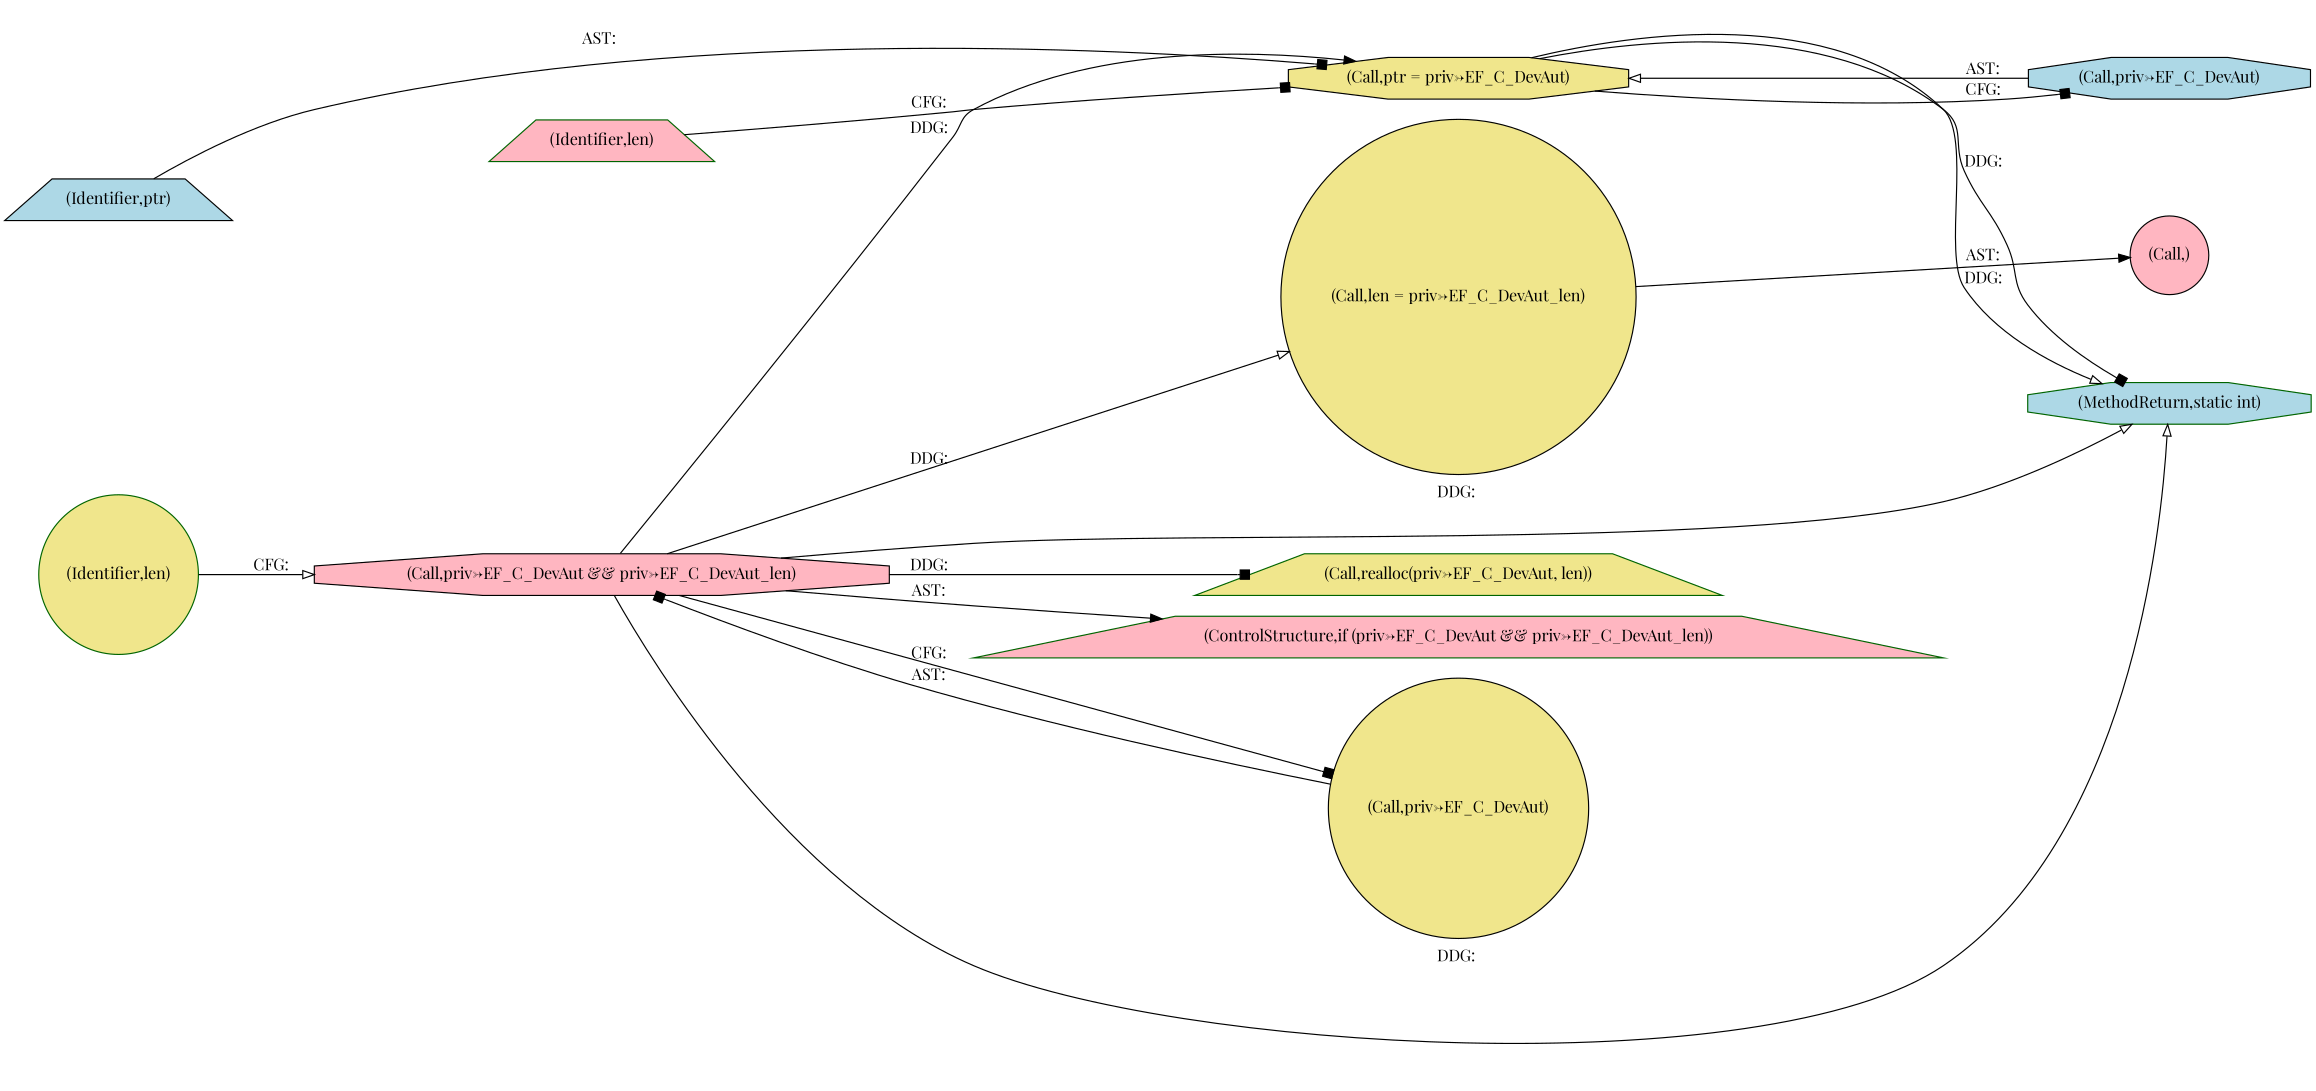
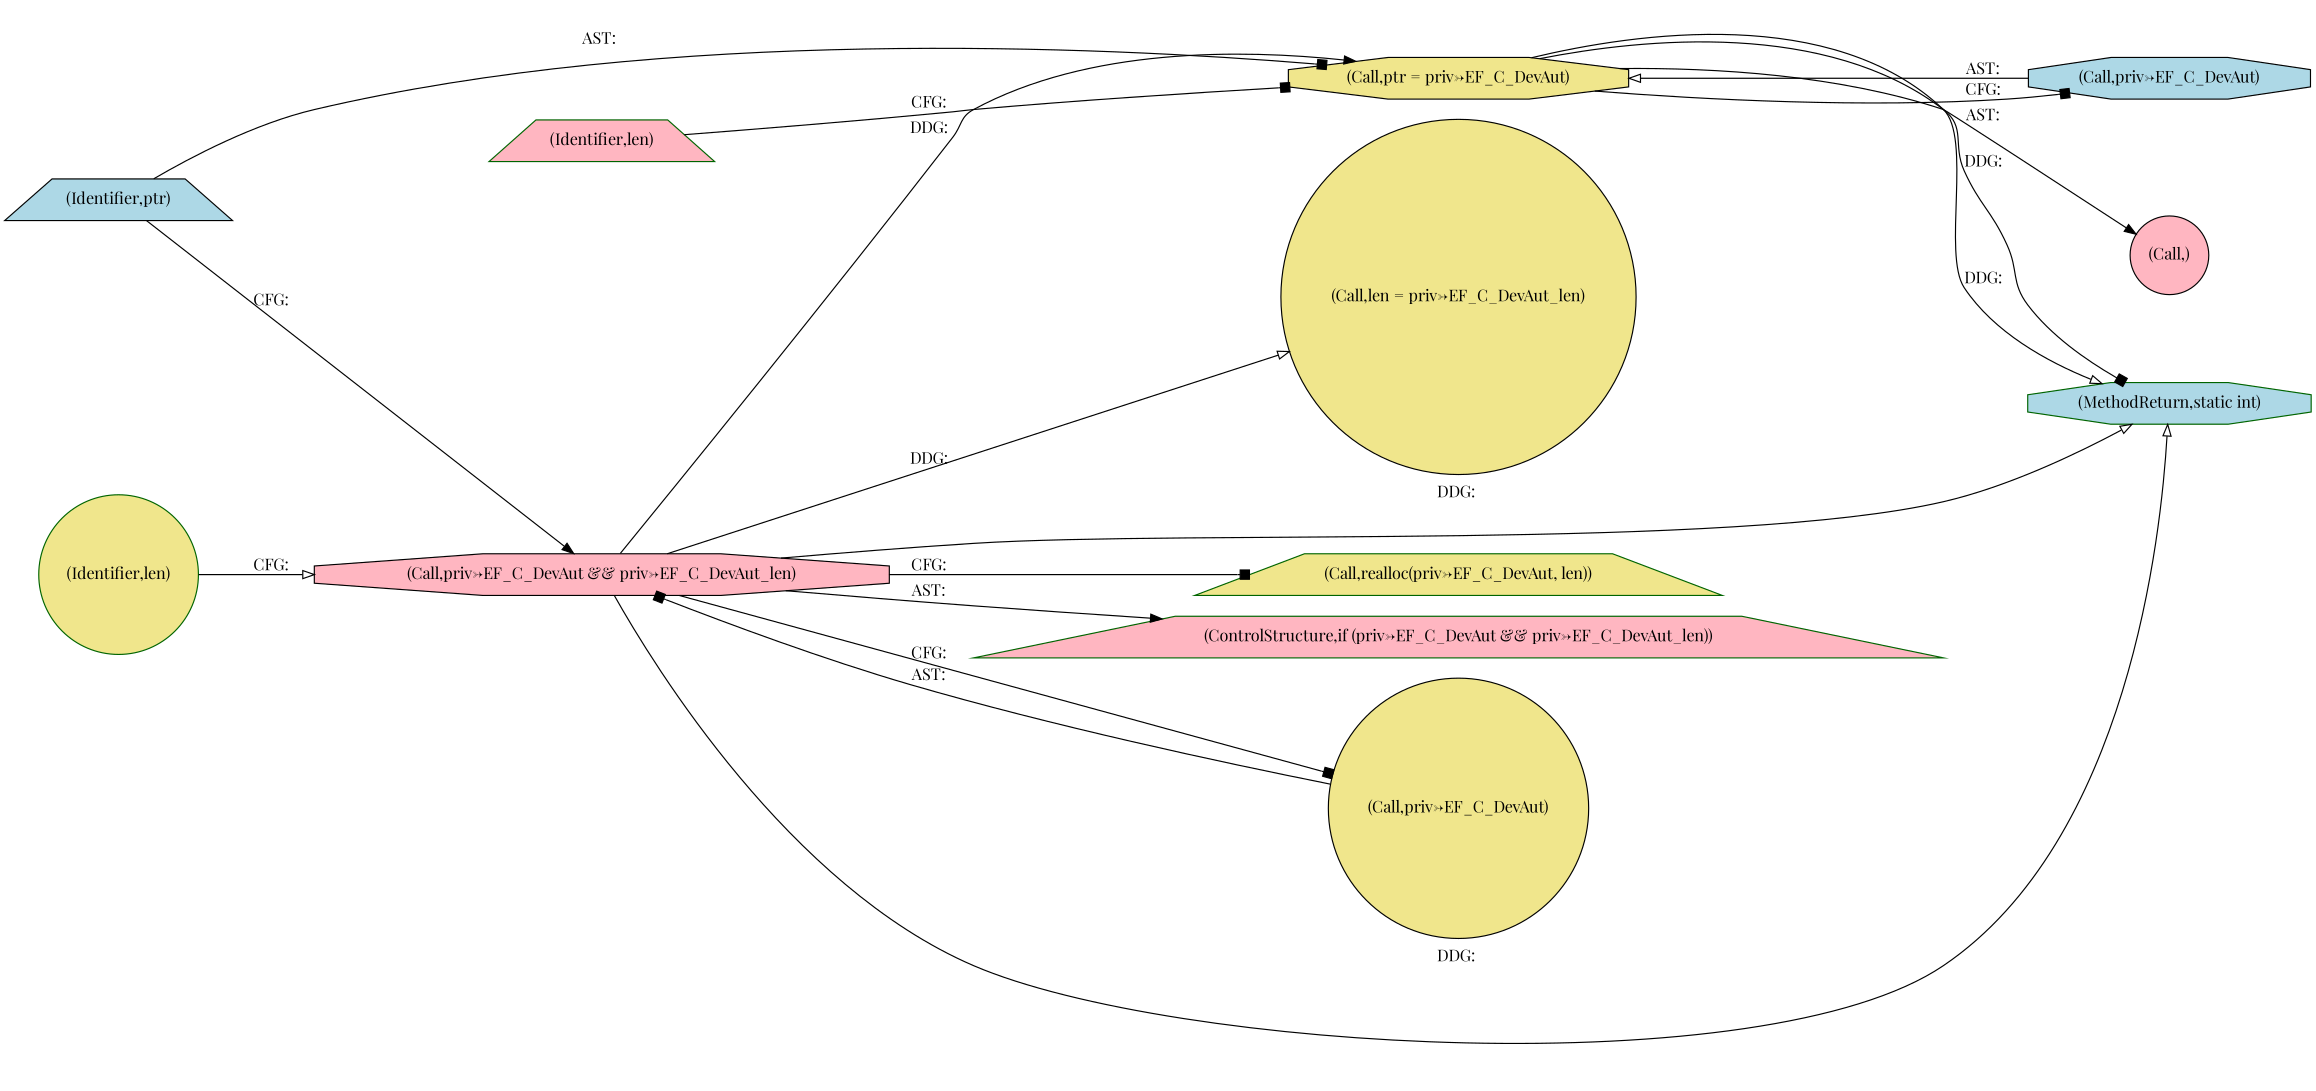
(1877, 272) -> (1891, 95)
none -> (355, 383)
(931, 566) -> (931, 566)
